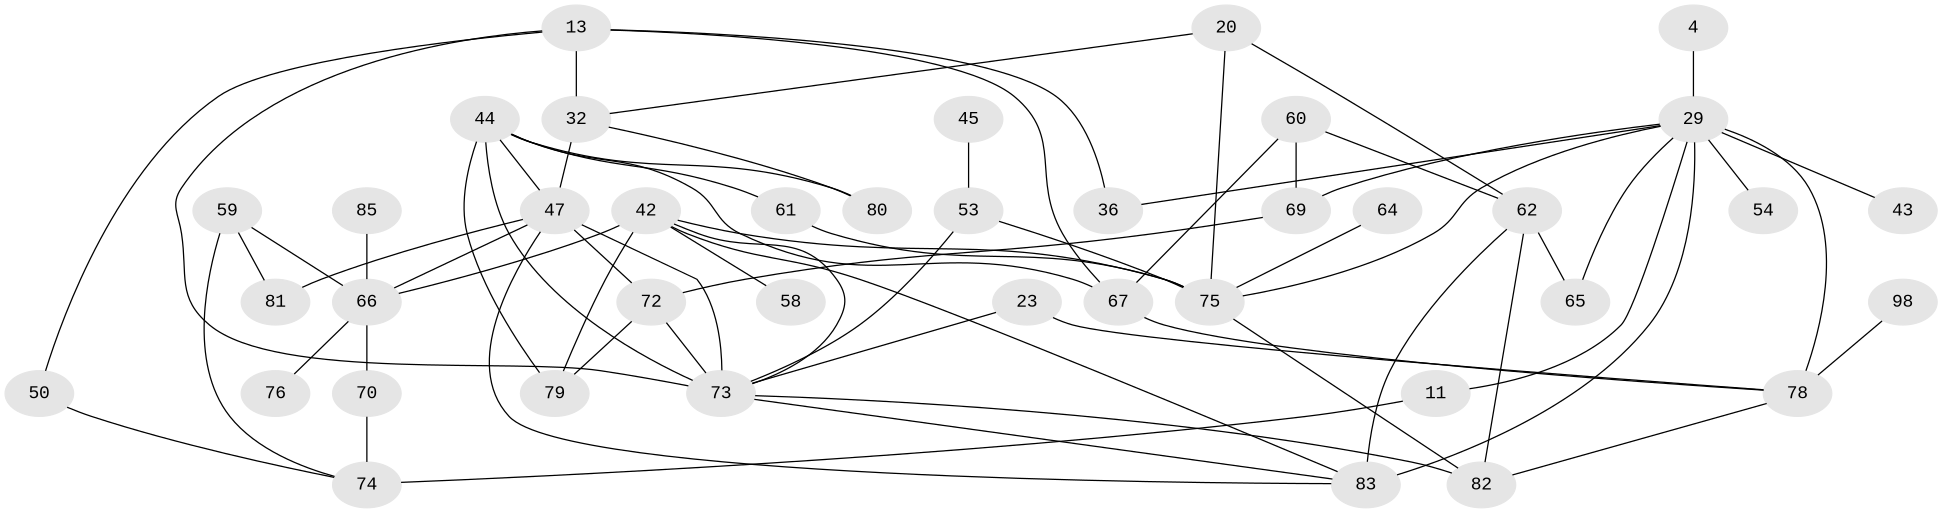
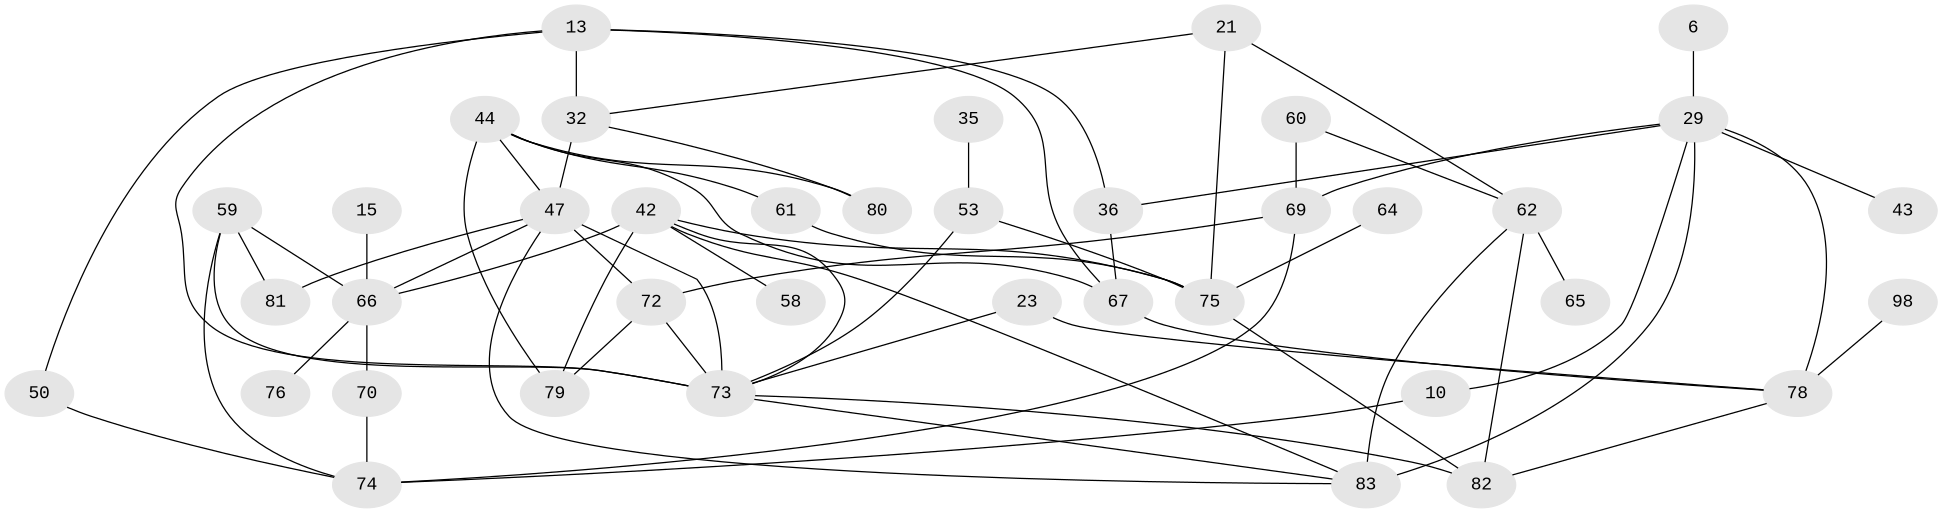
(1226, 28) -> (1226, 28)
(1693, 28) -> (1693, 28)
(969, 119) -> (969, 119)
(1618, 202) -> none
(367, 211) -> (367, 211)
(1207, 211) -> (1113, 251)
(1763, 211) -> none
(1454, 215) -> none
(554, 290) -> (408, 366)
(1436, 394) -> (1436, 394)
none -> (887, 435)
